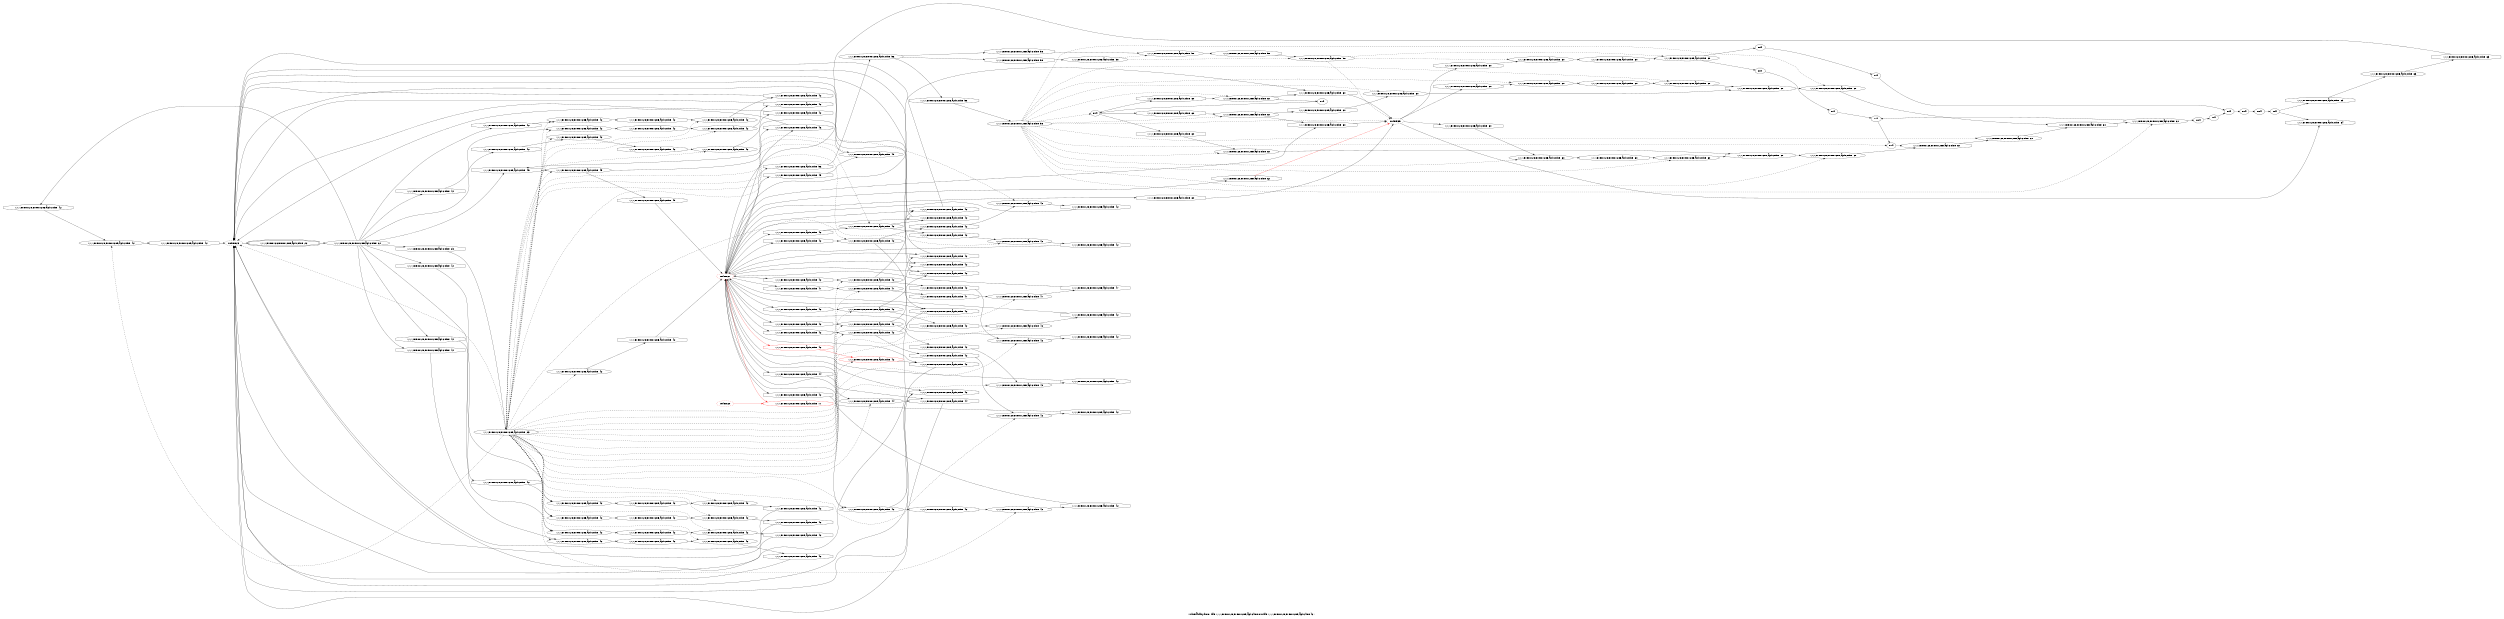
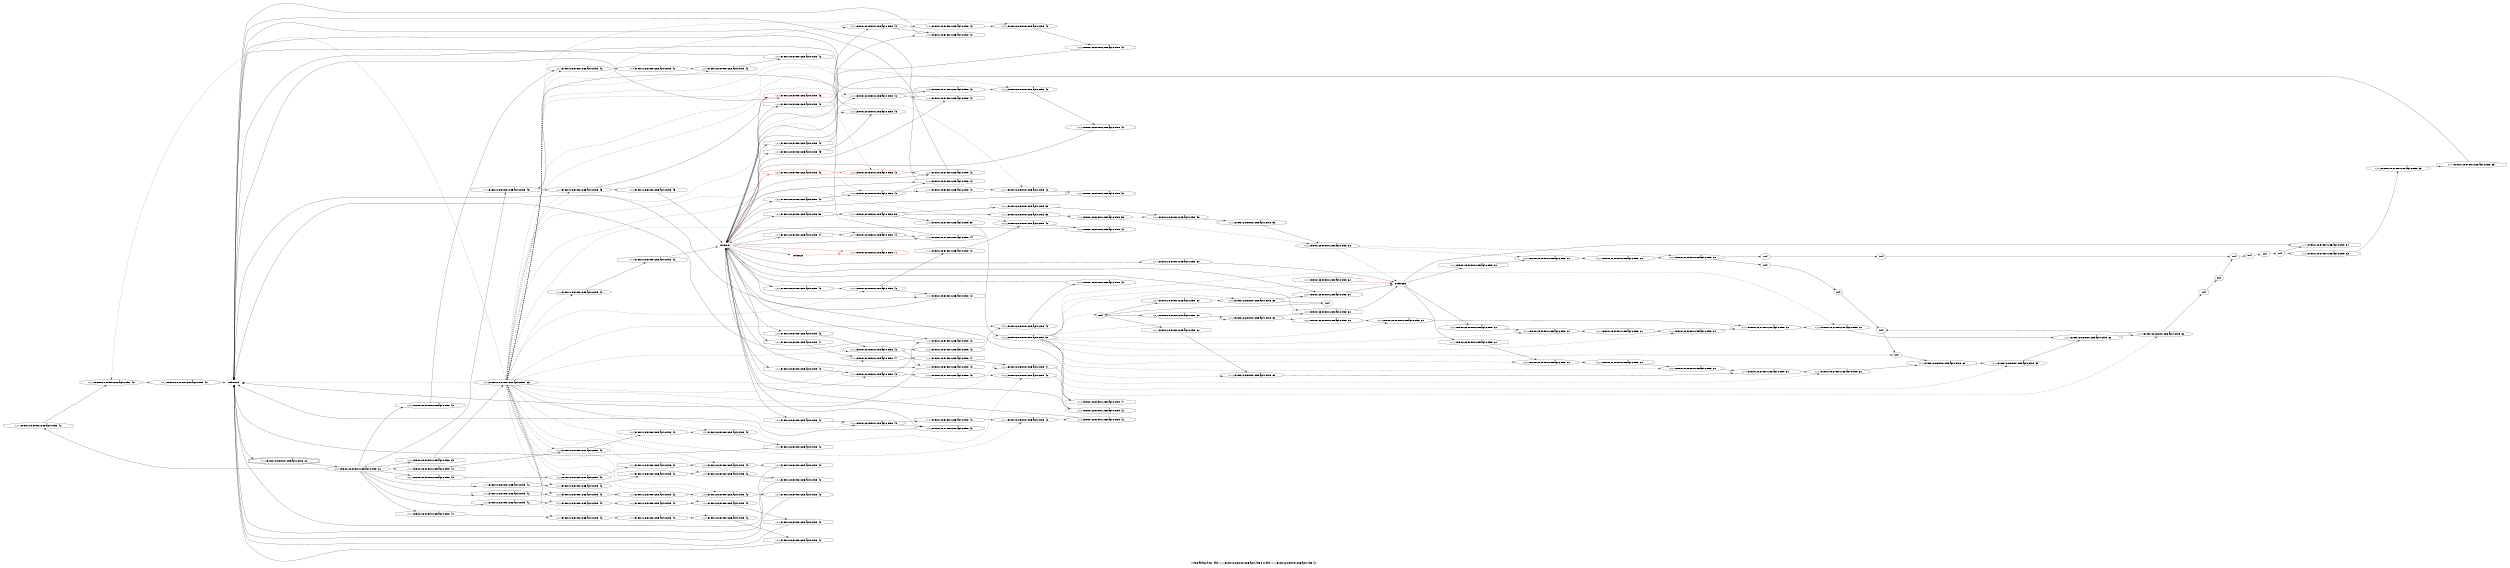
(500, 116) -> (386, 61)
(798, 128) -> (798, 96)
(954, 191) -> (761, 250)
